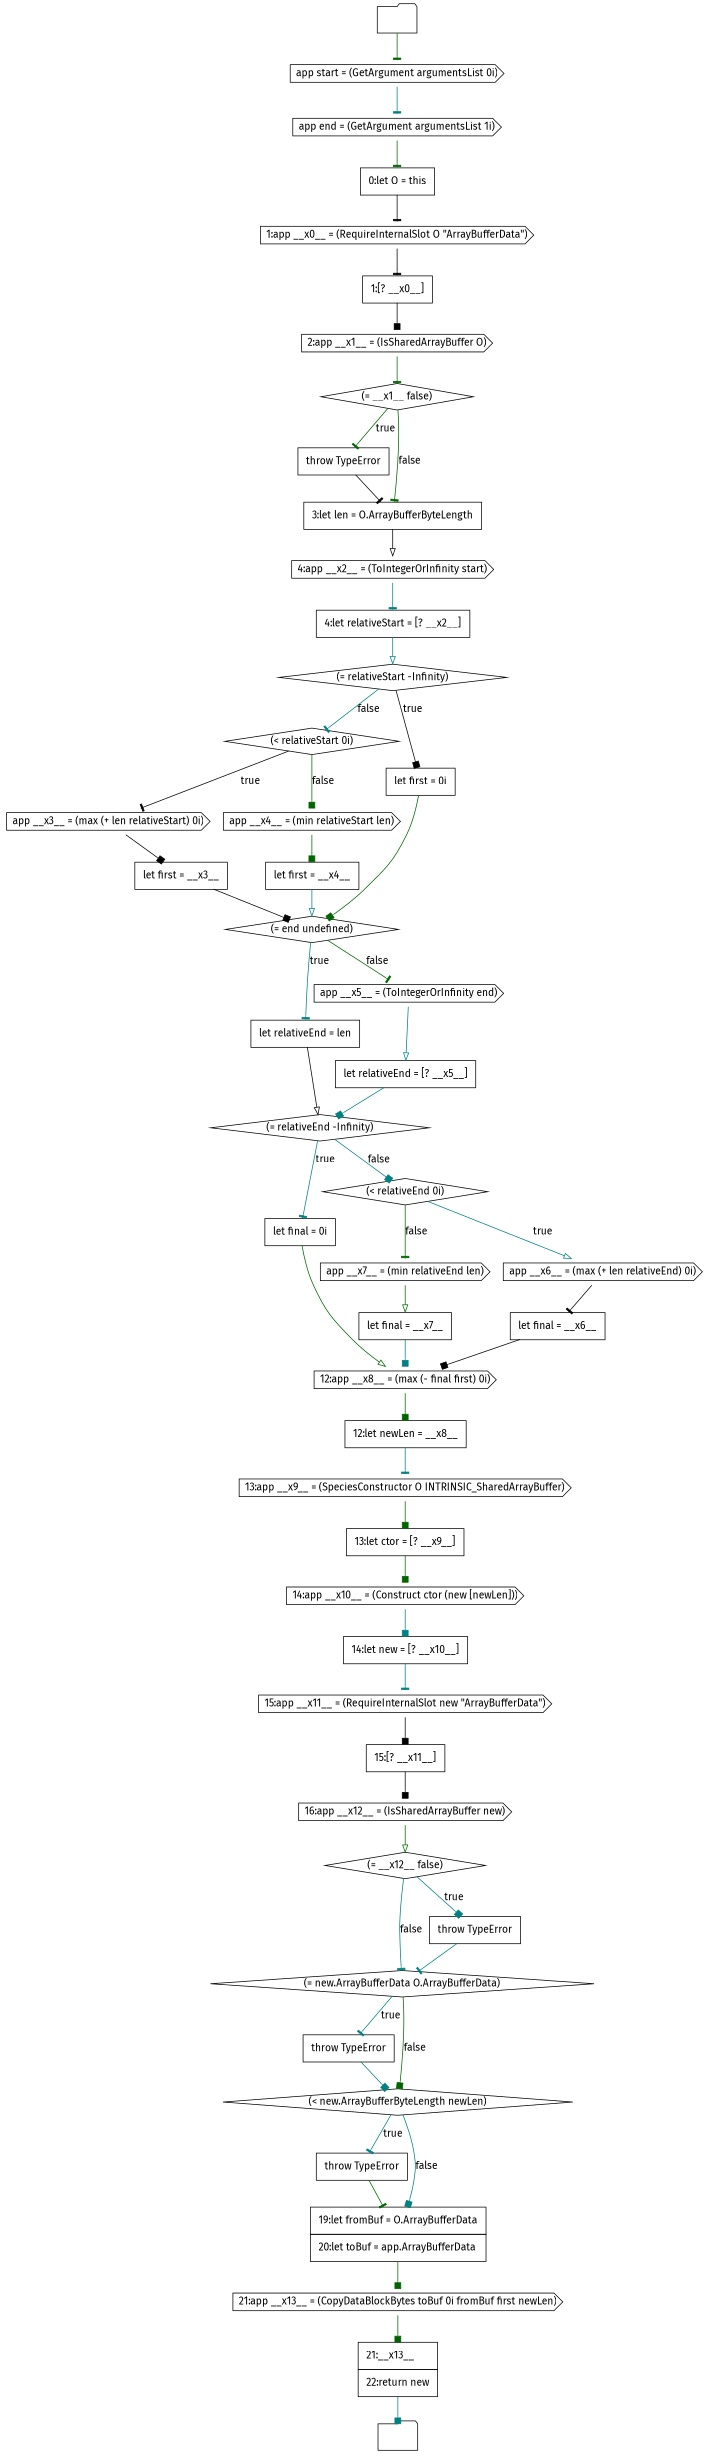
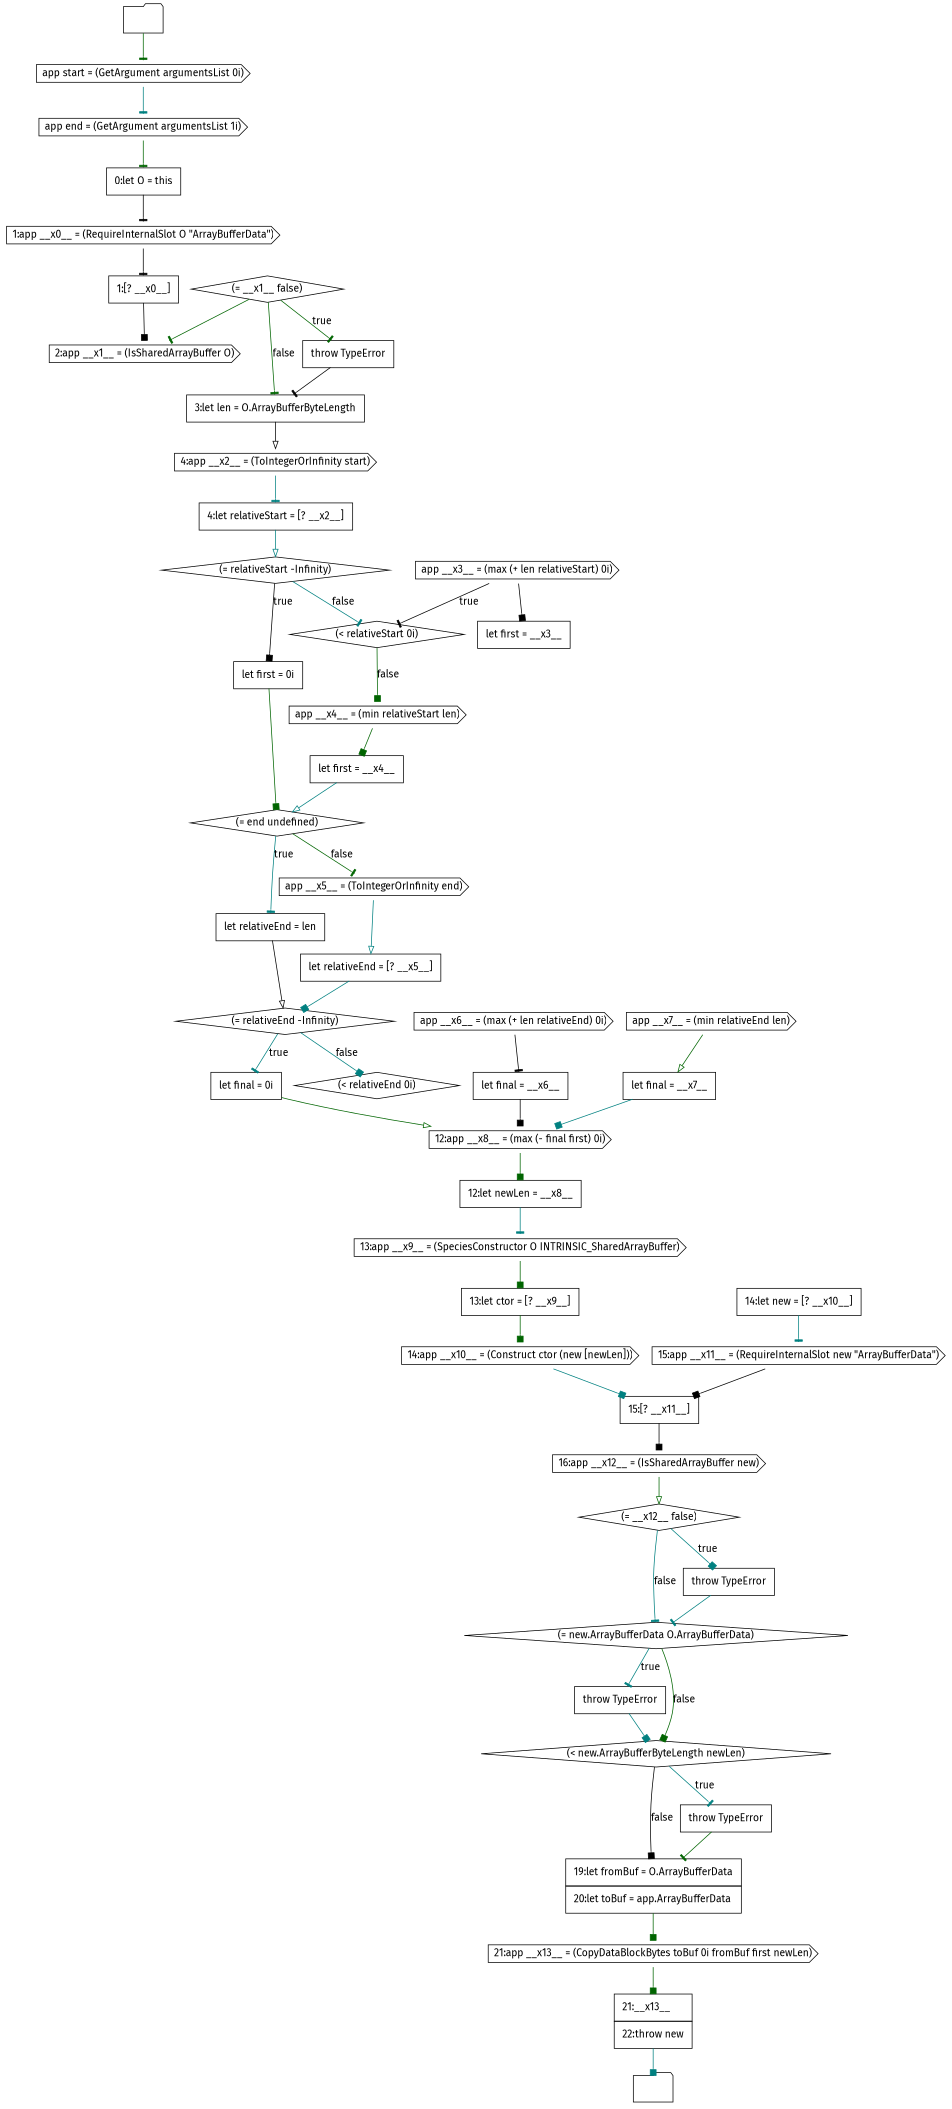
(397, 368) -> (211, 319)
(216, 779) -> (445, 603)
(248, 903) -> none
(496, 1229) -> none
(405, 1230) -> none
(405, 1619) -> (586, 1381)
(415, 2157) -> (651, 1809)
(398, 2383) -> (653, 2034)
